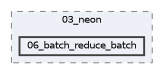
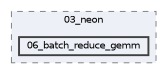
(82, 46) -> (84, 46)
